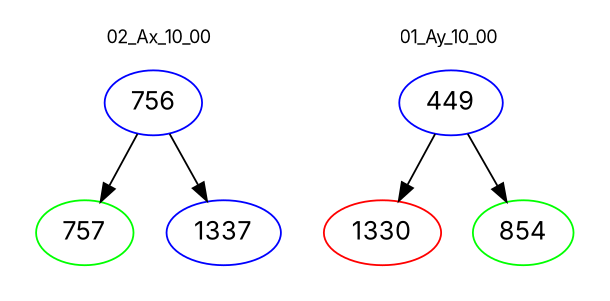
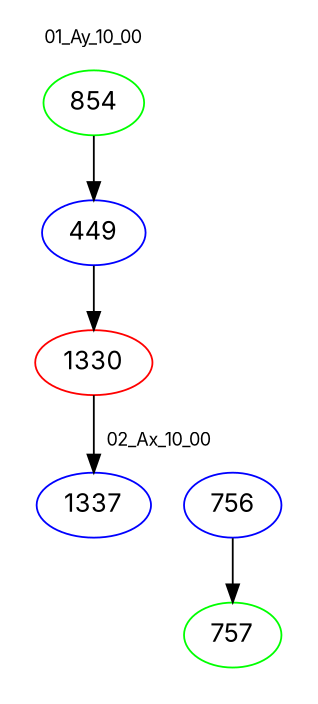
(184, 159) -> (94, 435)
(483, 160) -> (94, 159)
